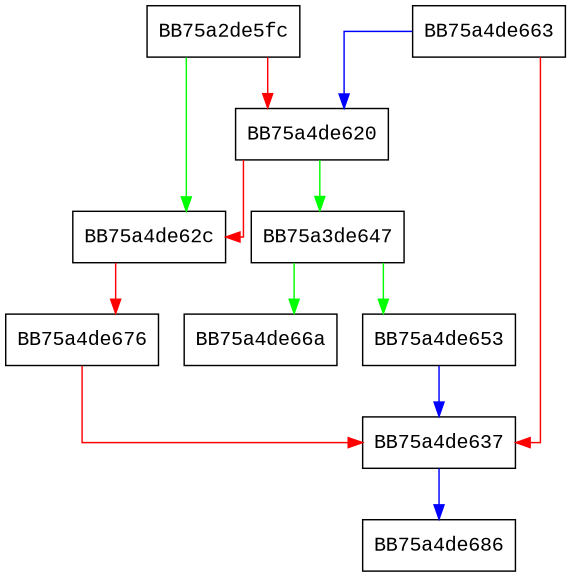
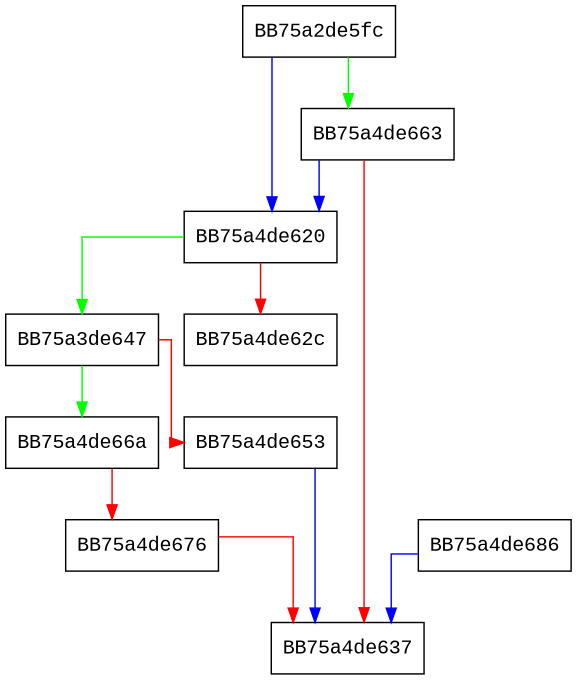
(268, 76) -> (272, 127)
(186, 127) -> (348, 76)
(116, 281) -> (112, 487)
(383, 281) -> (171, 385)
(439, 487) -> (391, 568)
